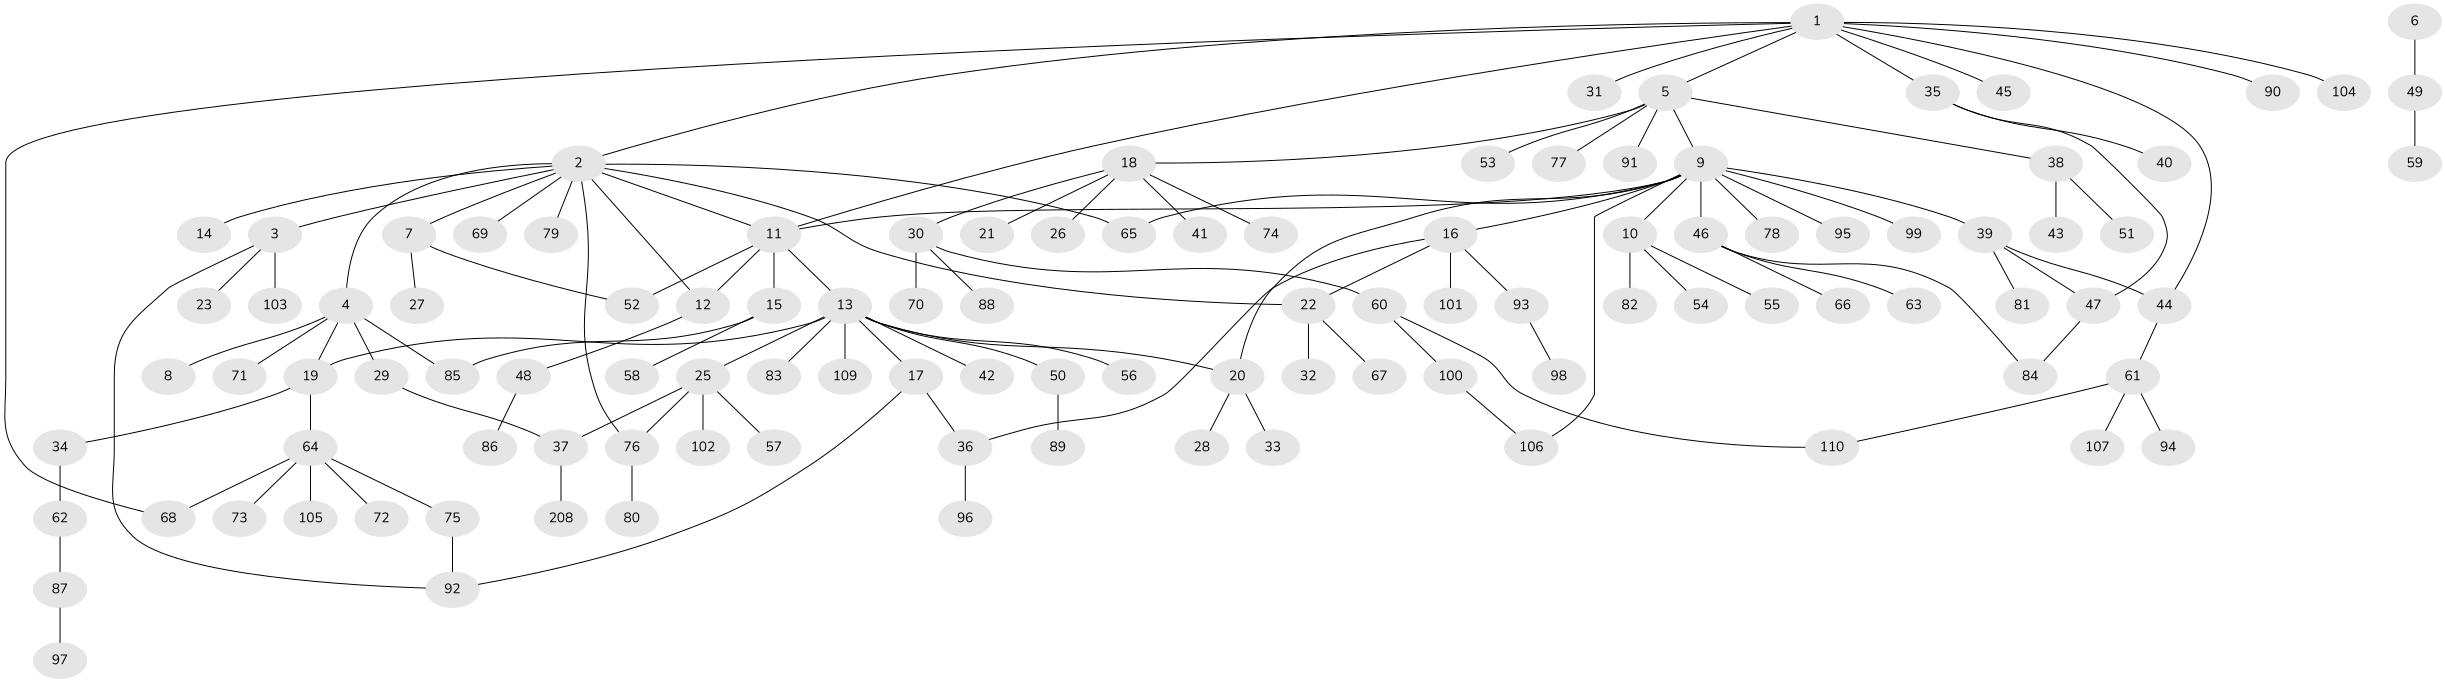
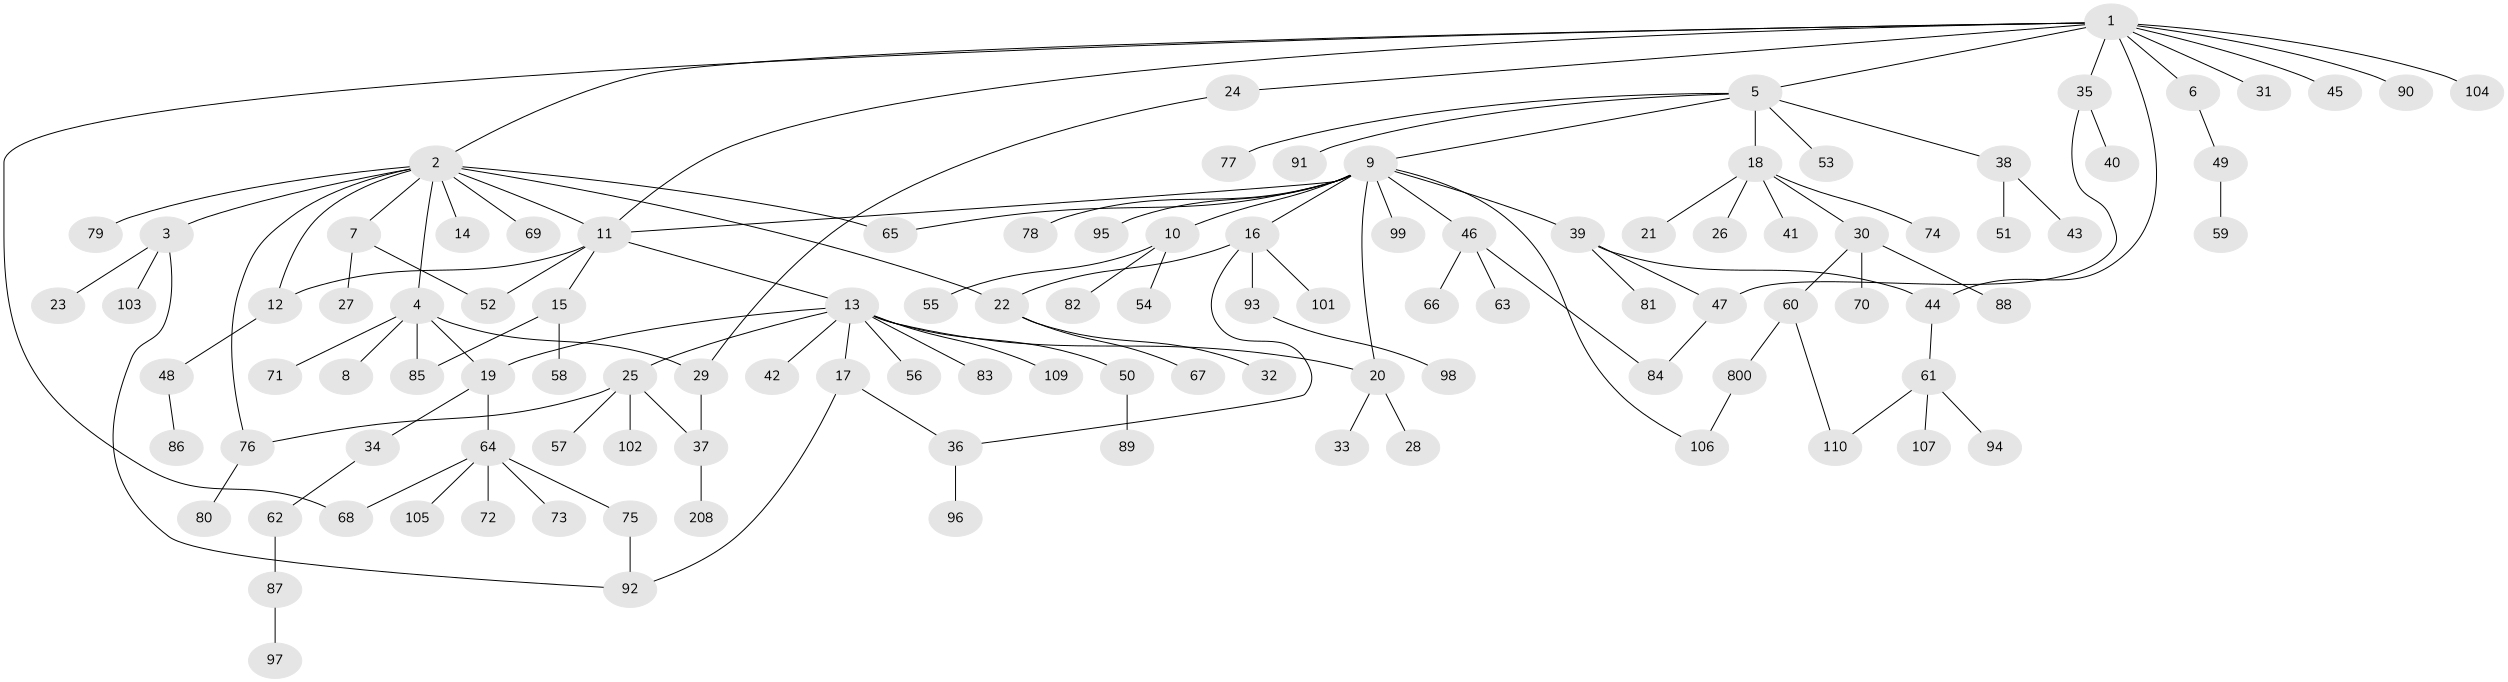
none -> (2152, 57)
none -> (1233, 93)
(1450, 377) -> (1740, 377)
